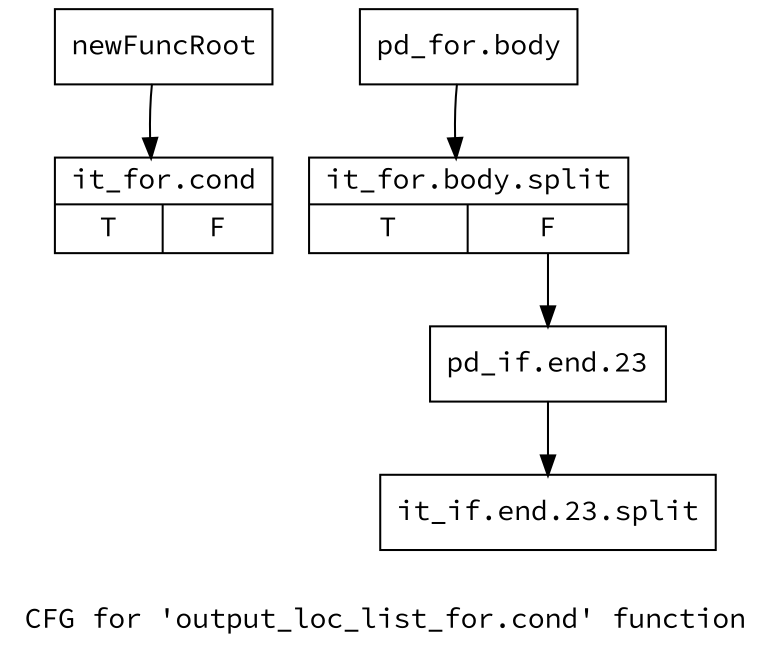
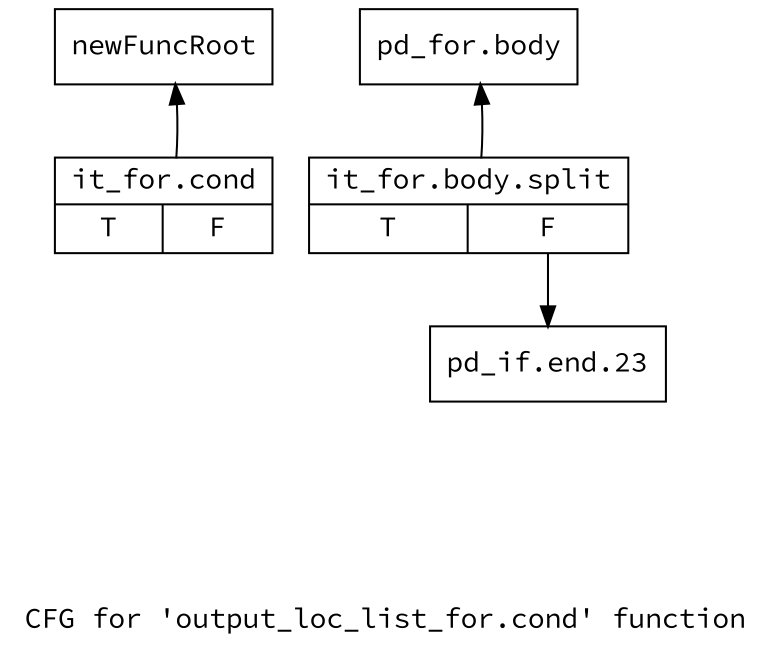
(150, 111) -> (177, 131)
(455, 111) -> (482, 131)
(548, 512) -> none
